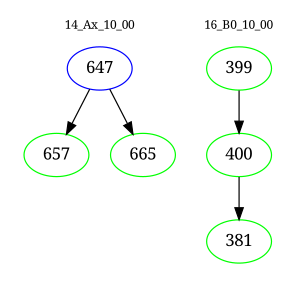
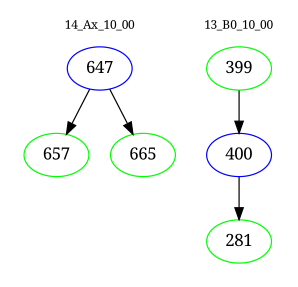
(239, 26) -> (239, 26)
(239, 155) -> (239, 155)
(239, 241) -> (239, 241)
